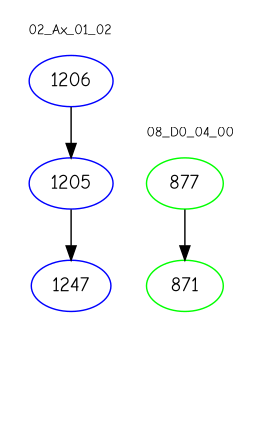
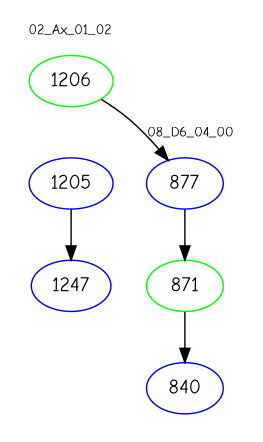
(71, 81) -> (71, 81)
(71, 125) -> (144, 134)
(191, 133) -> (191, 133)
(185, 183) -> (185, 183)
none -> (185, 388)
